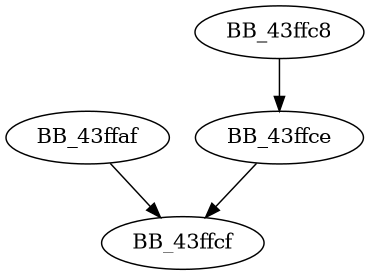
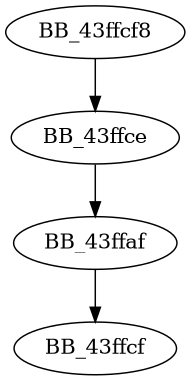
(279, 32) -> (95, 32)
(236, 185) -> (95, 183)
